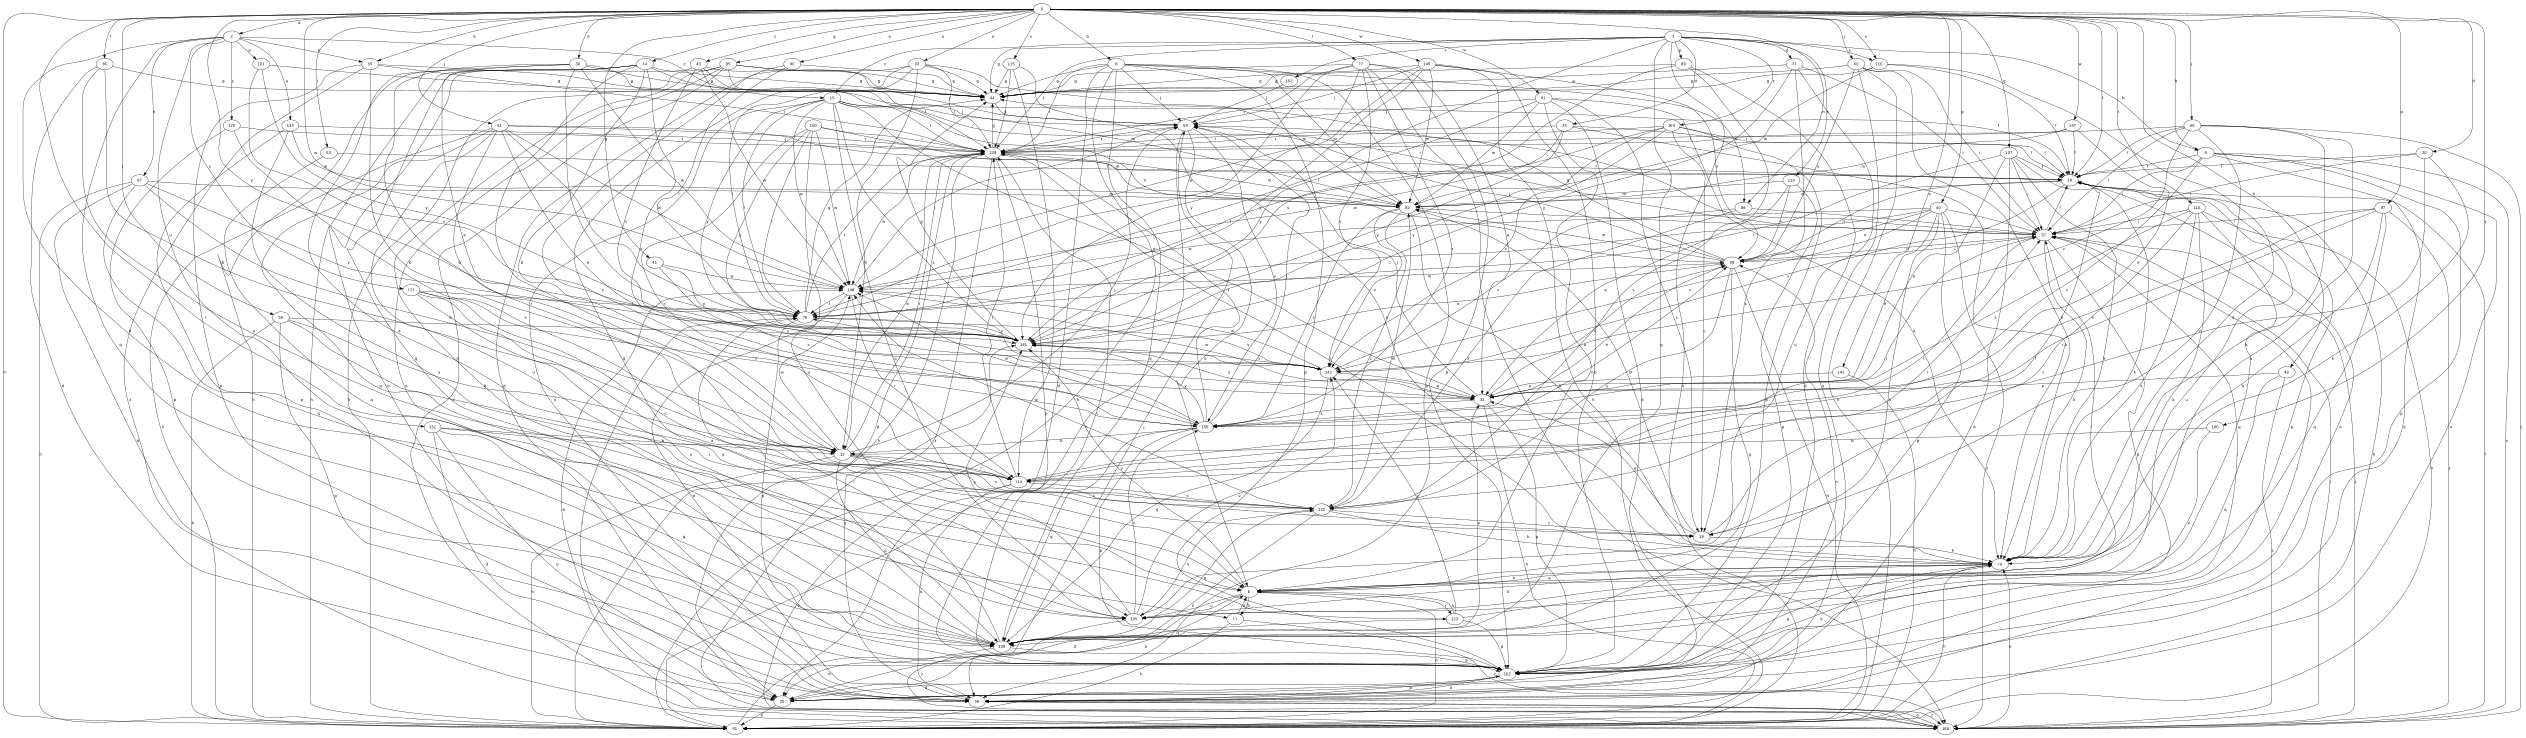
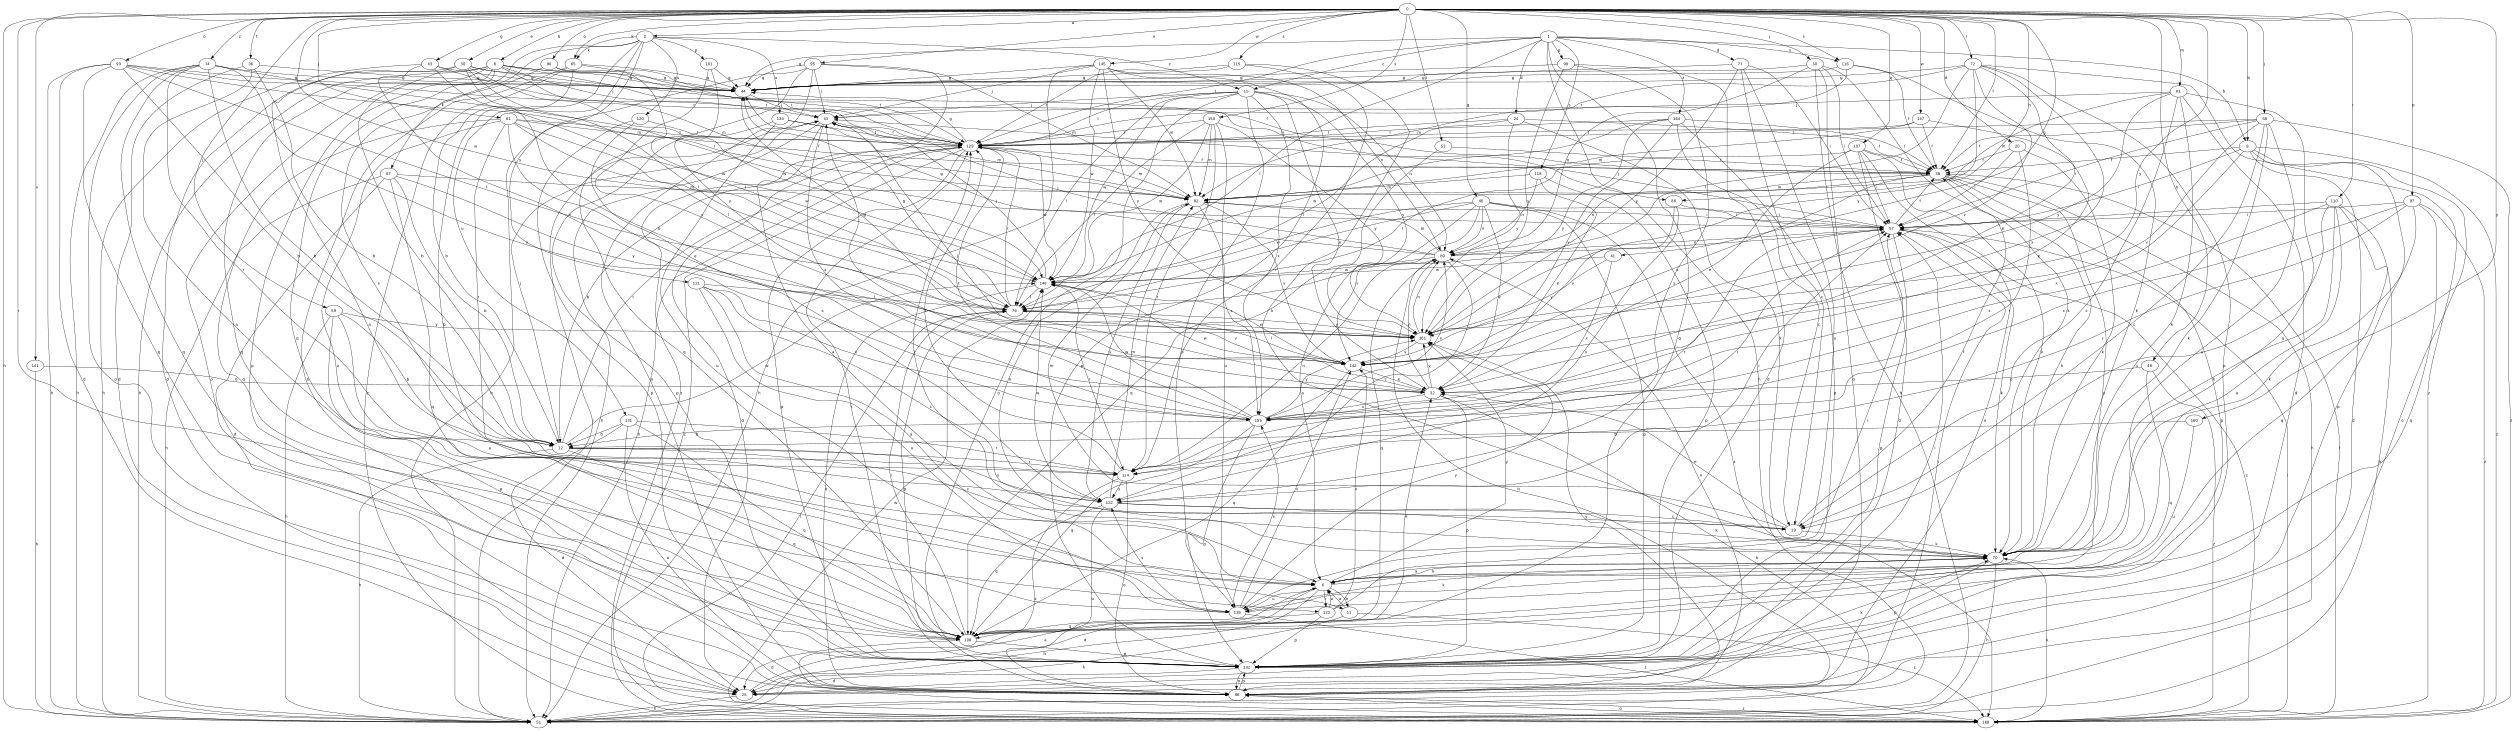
(1289, 81) -> none
none -> (1335, 92)
(215, 562) -> (51, 599)
